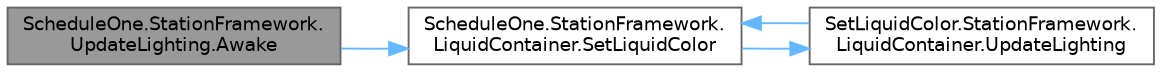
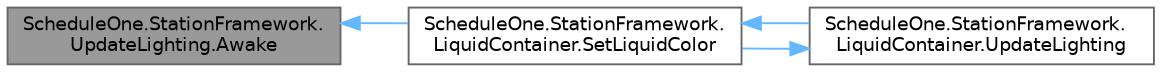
(982, 36) -> (982, 36)
(365, 49) -> (384, 23)
